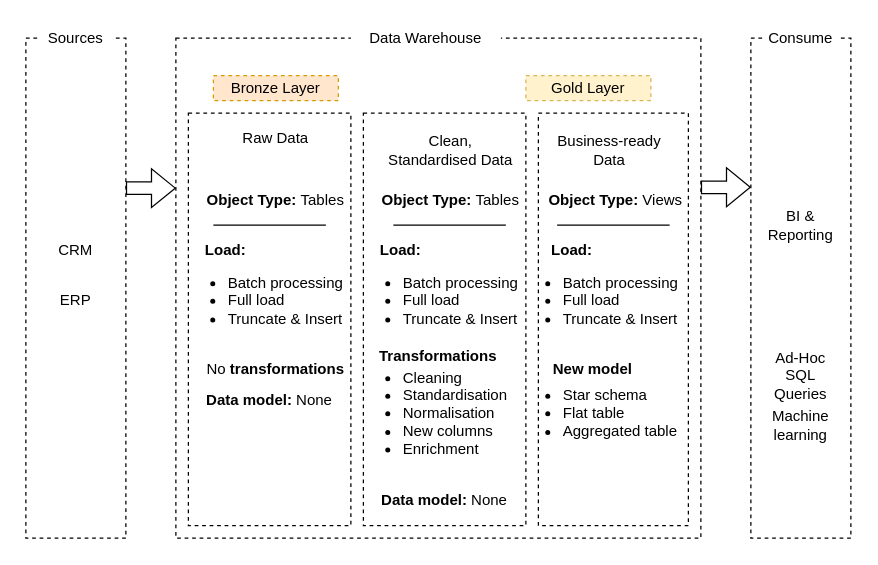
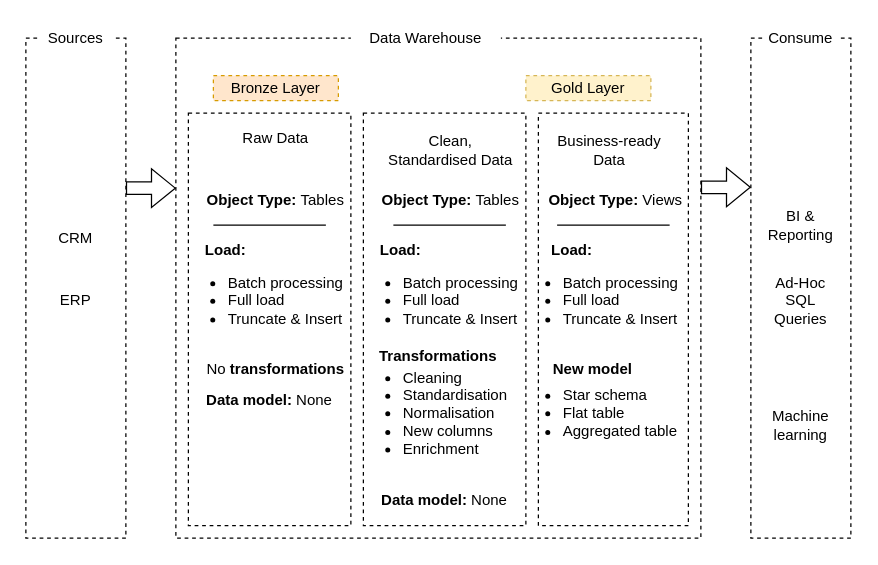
(76, 251) -> (76, 238)
(801, 376) -> (801, 301)
